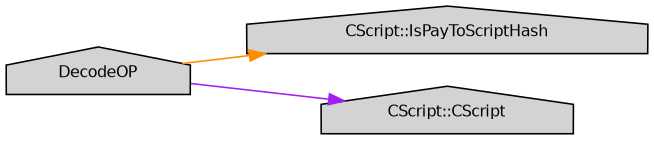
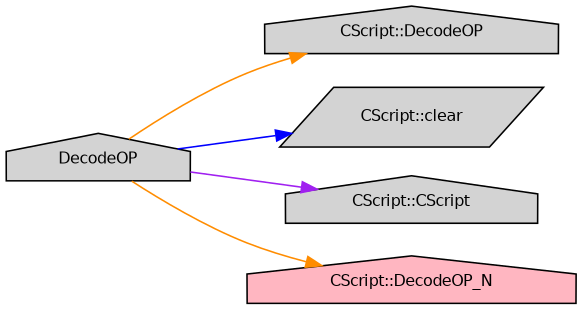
(447, 32) -> (412, 32)
none -> (412, 117)
none -> (412, 282)
